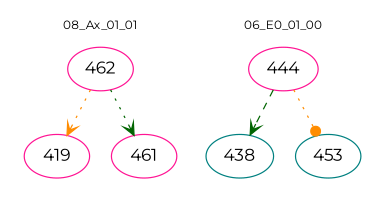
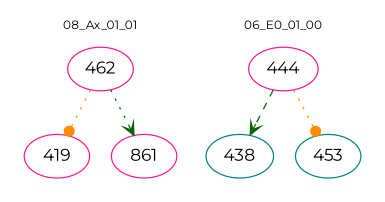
(82, 107) -> (81, 108)
(144, 156) -> (144, 156)
